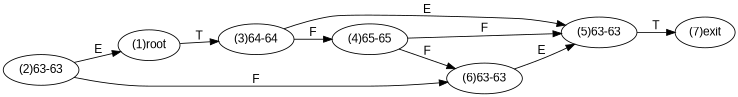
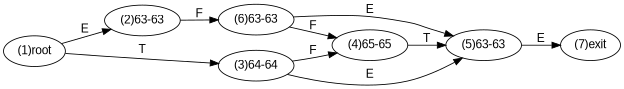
(656, 26) -> (541, 39)
(485, 29) -> (427, 39)
(423, 57) -> (309, 31)
(93, 58) -> (82, 38)
